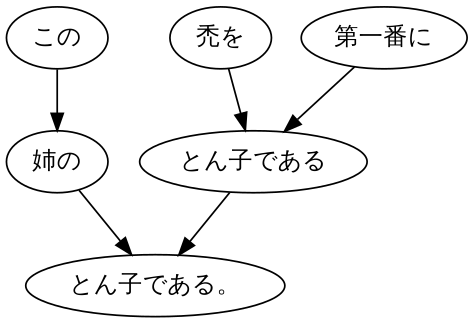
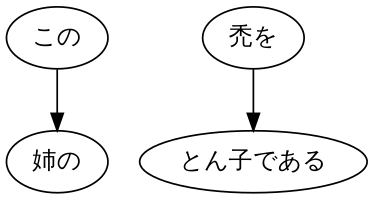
(384, 38) -> none
(155, 286) -> none
